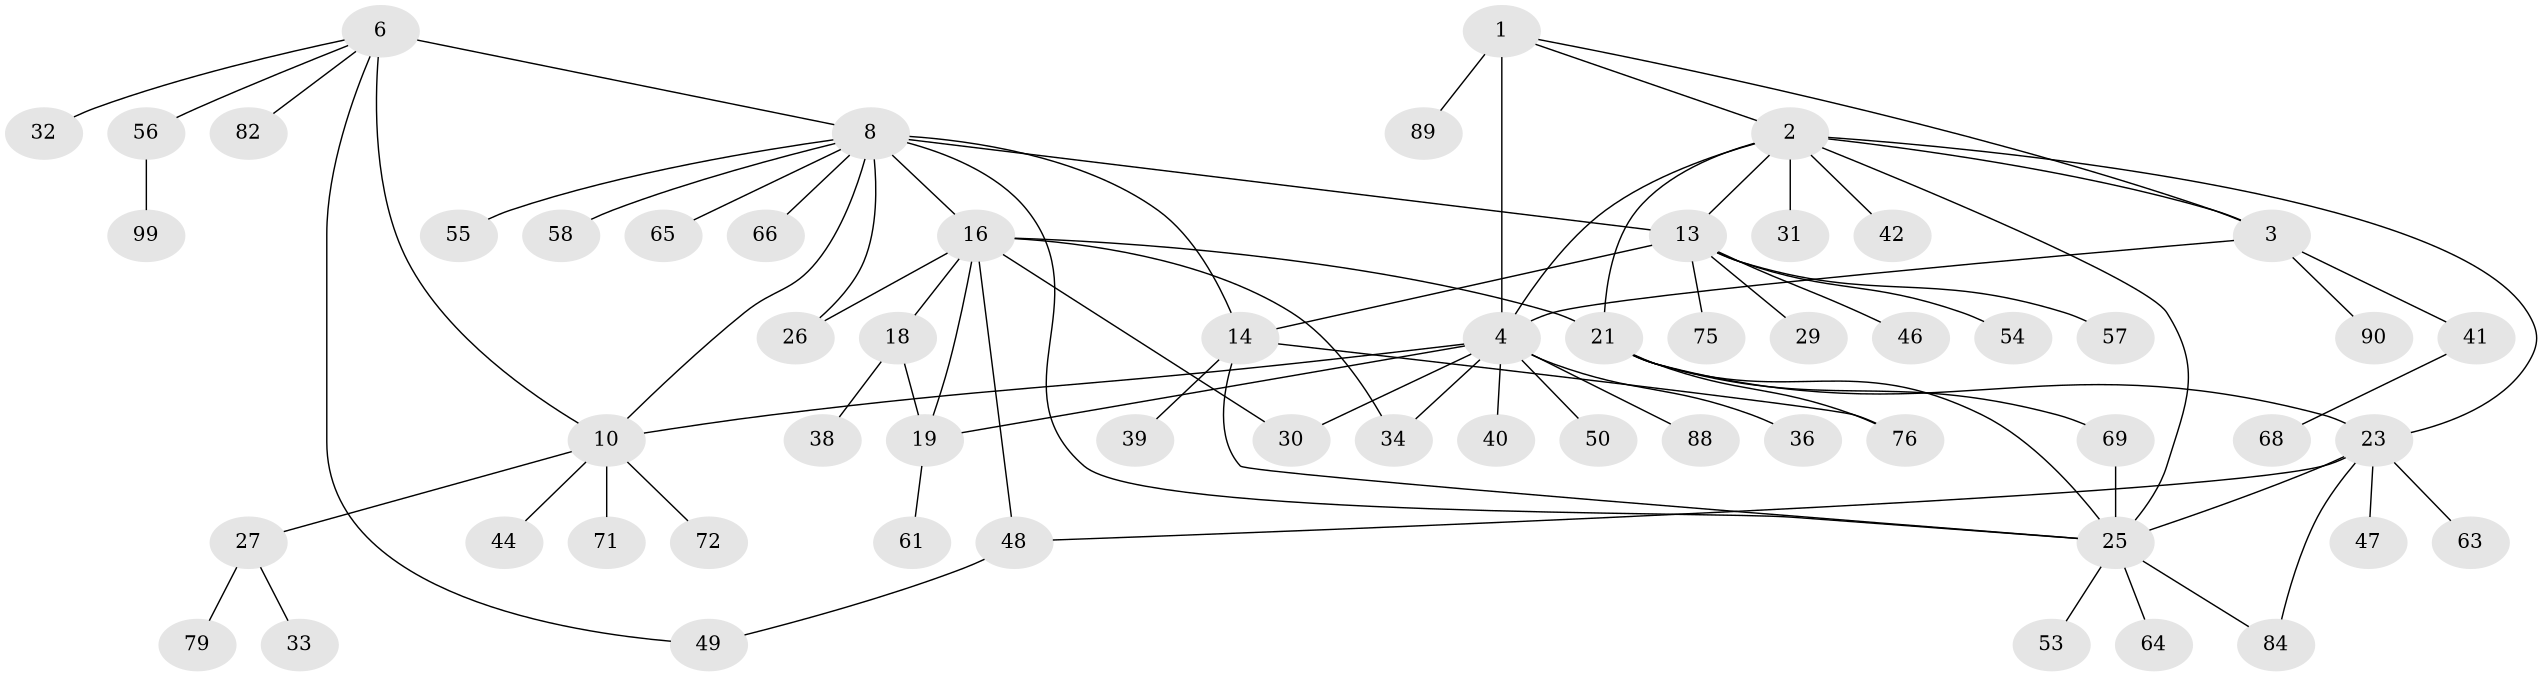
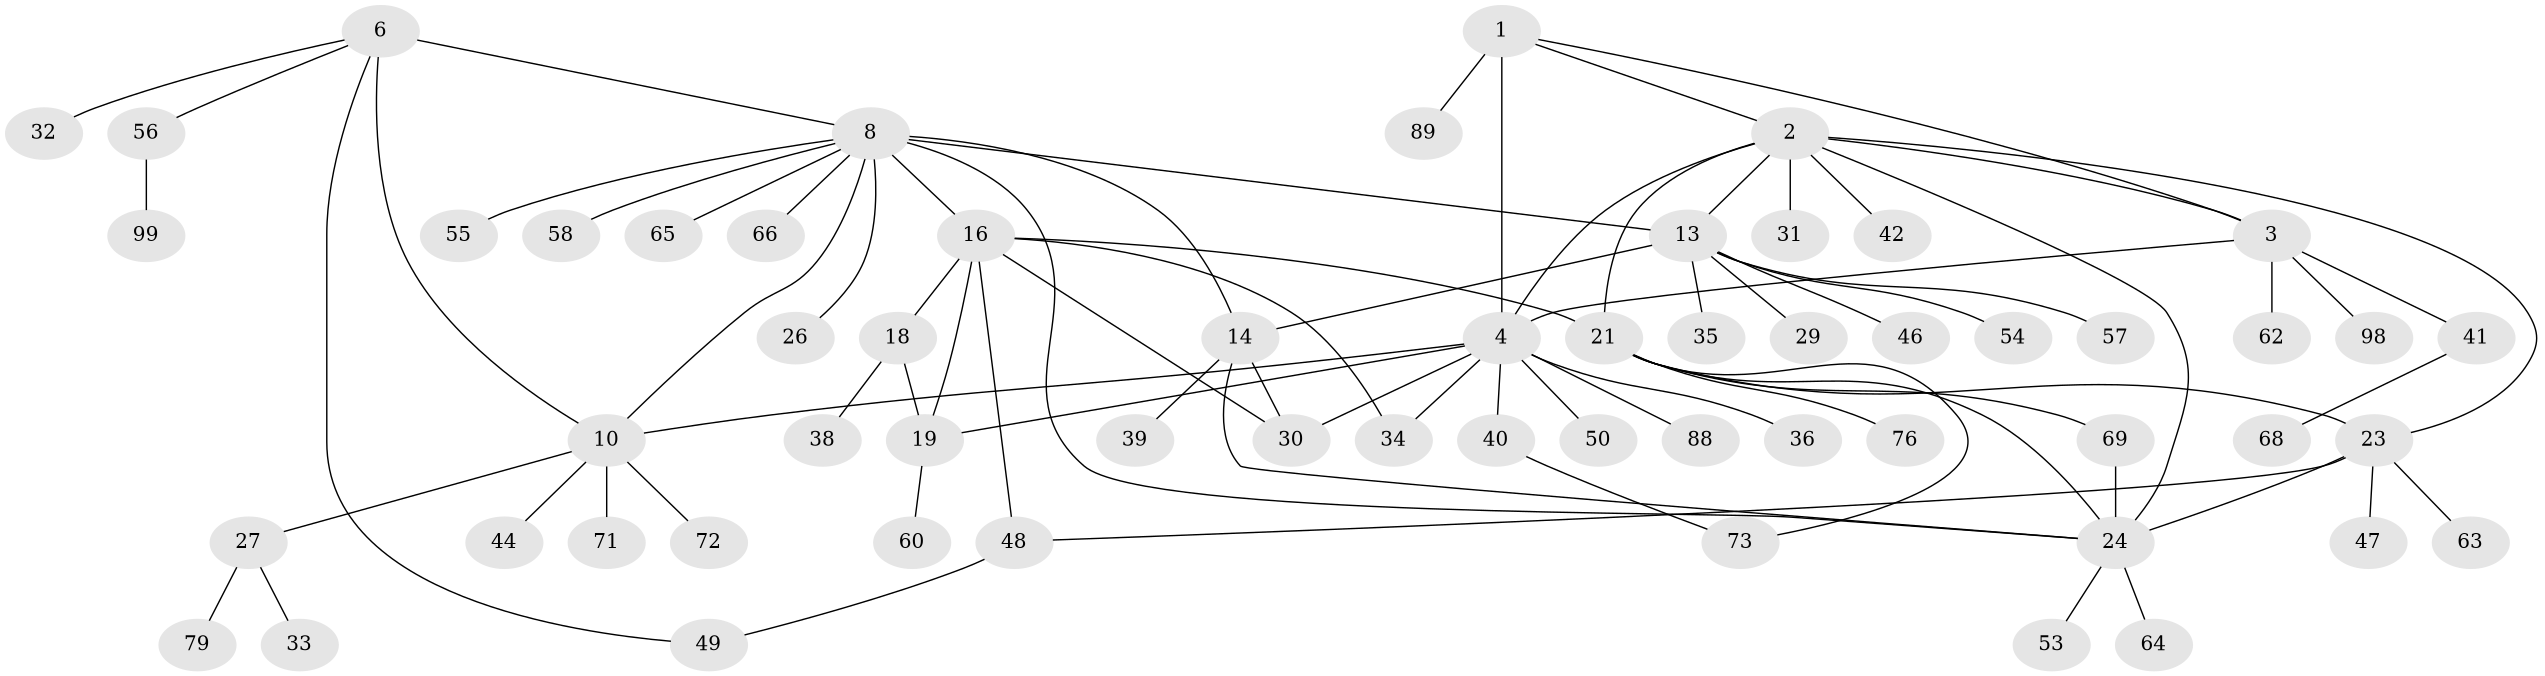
(249, 134) -> none
(886, 287) -> none
(1706, 338) -> (1706, 338)
none -> (2272, 338)
(2374, 338) -> (2374, 338)
(1518, 372) -> (1266, 389)
(912, 543) -> (912, 543)
none -> (1741, 543)
(2116, 543) -> (2116, 543)
(2276, 645) -> none
